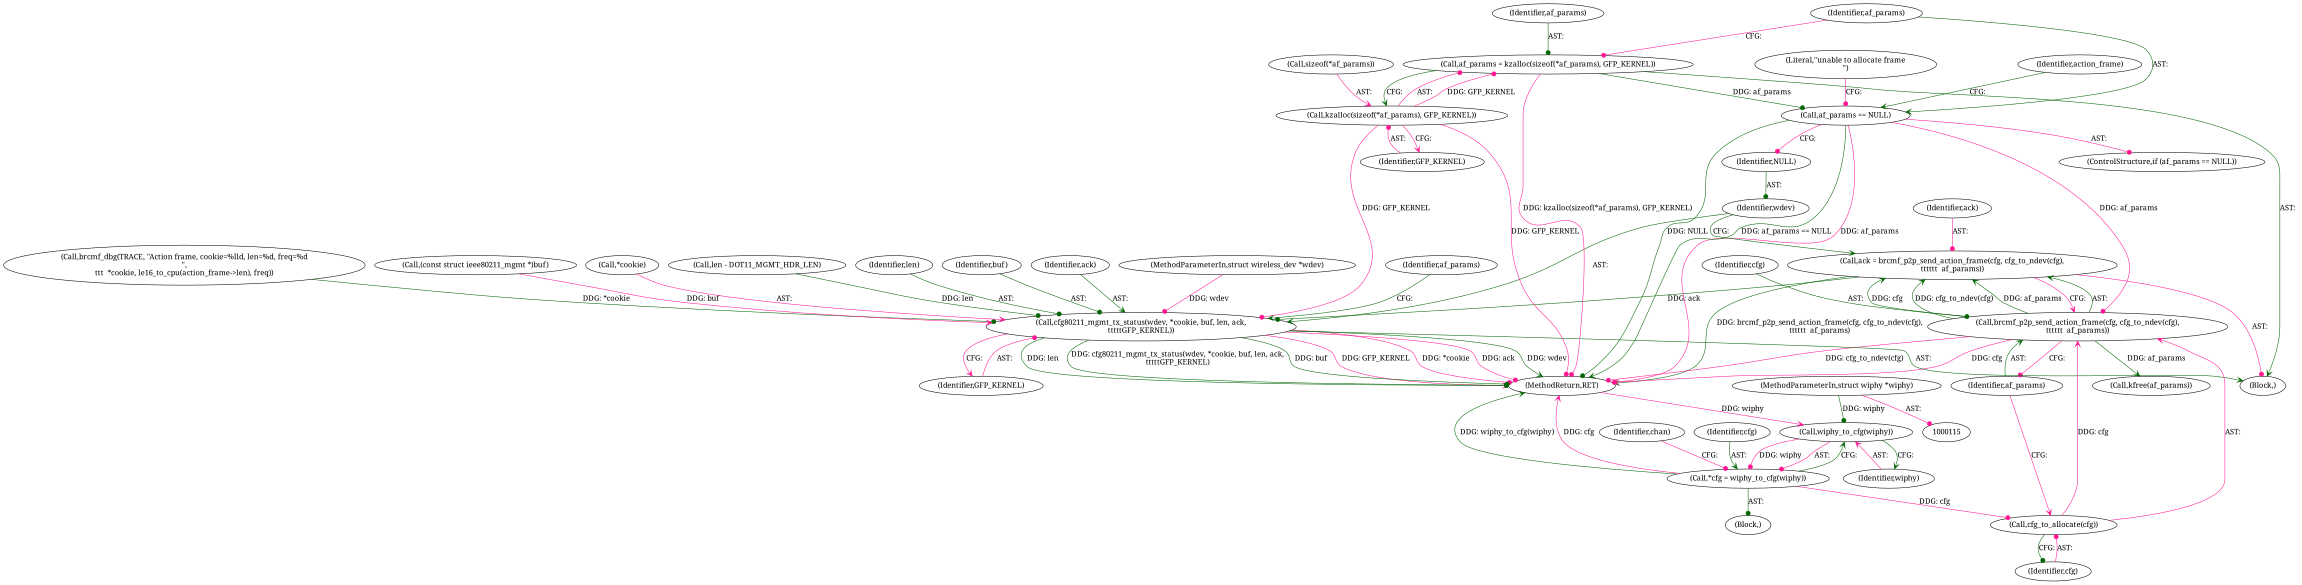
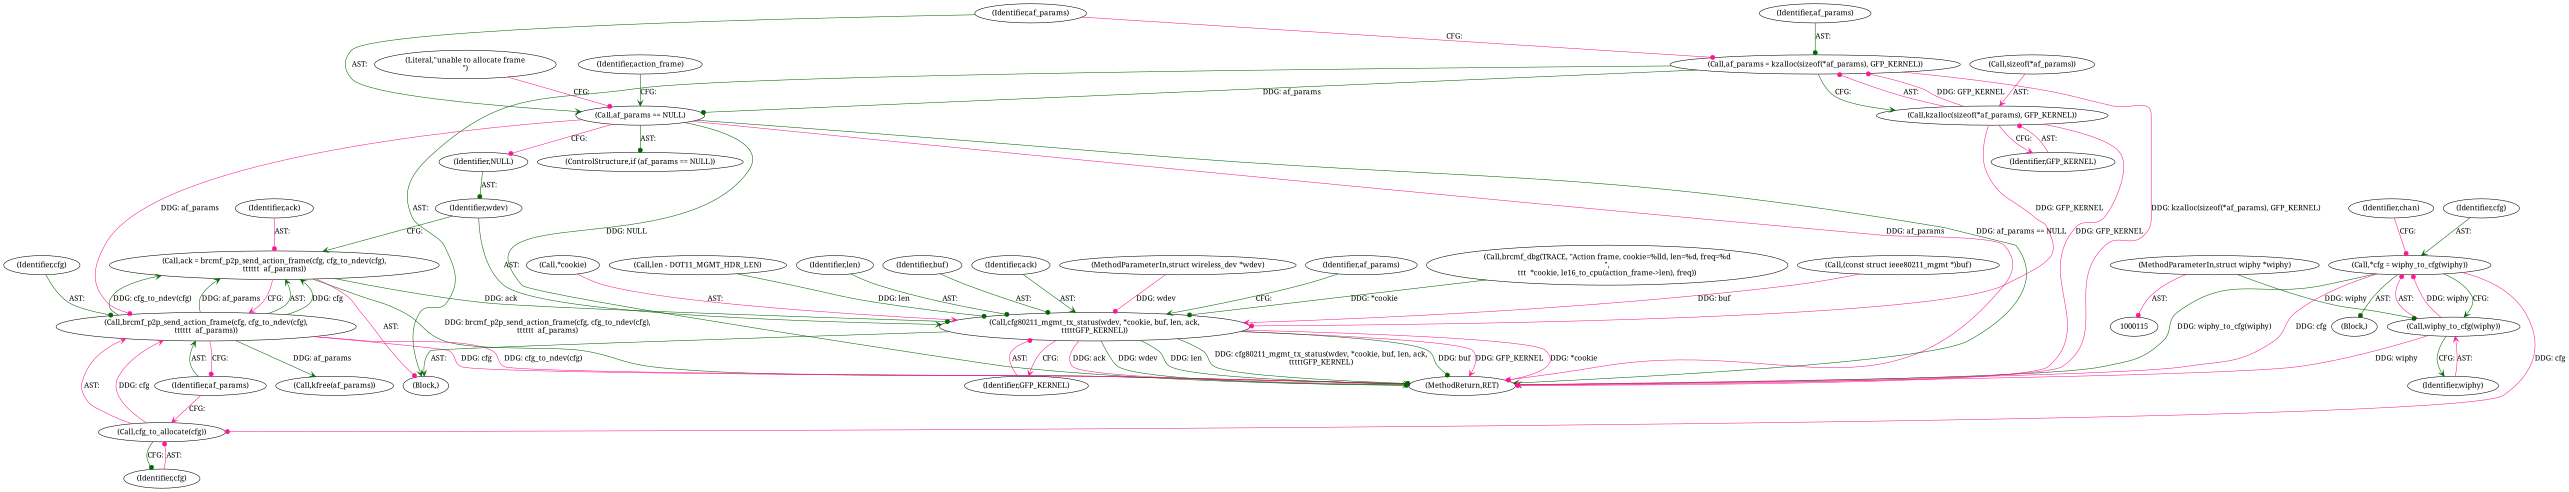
(2017, 130) -> (640, 137)
(1699, 408) -> (2113, 375)
